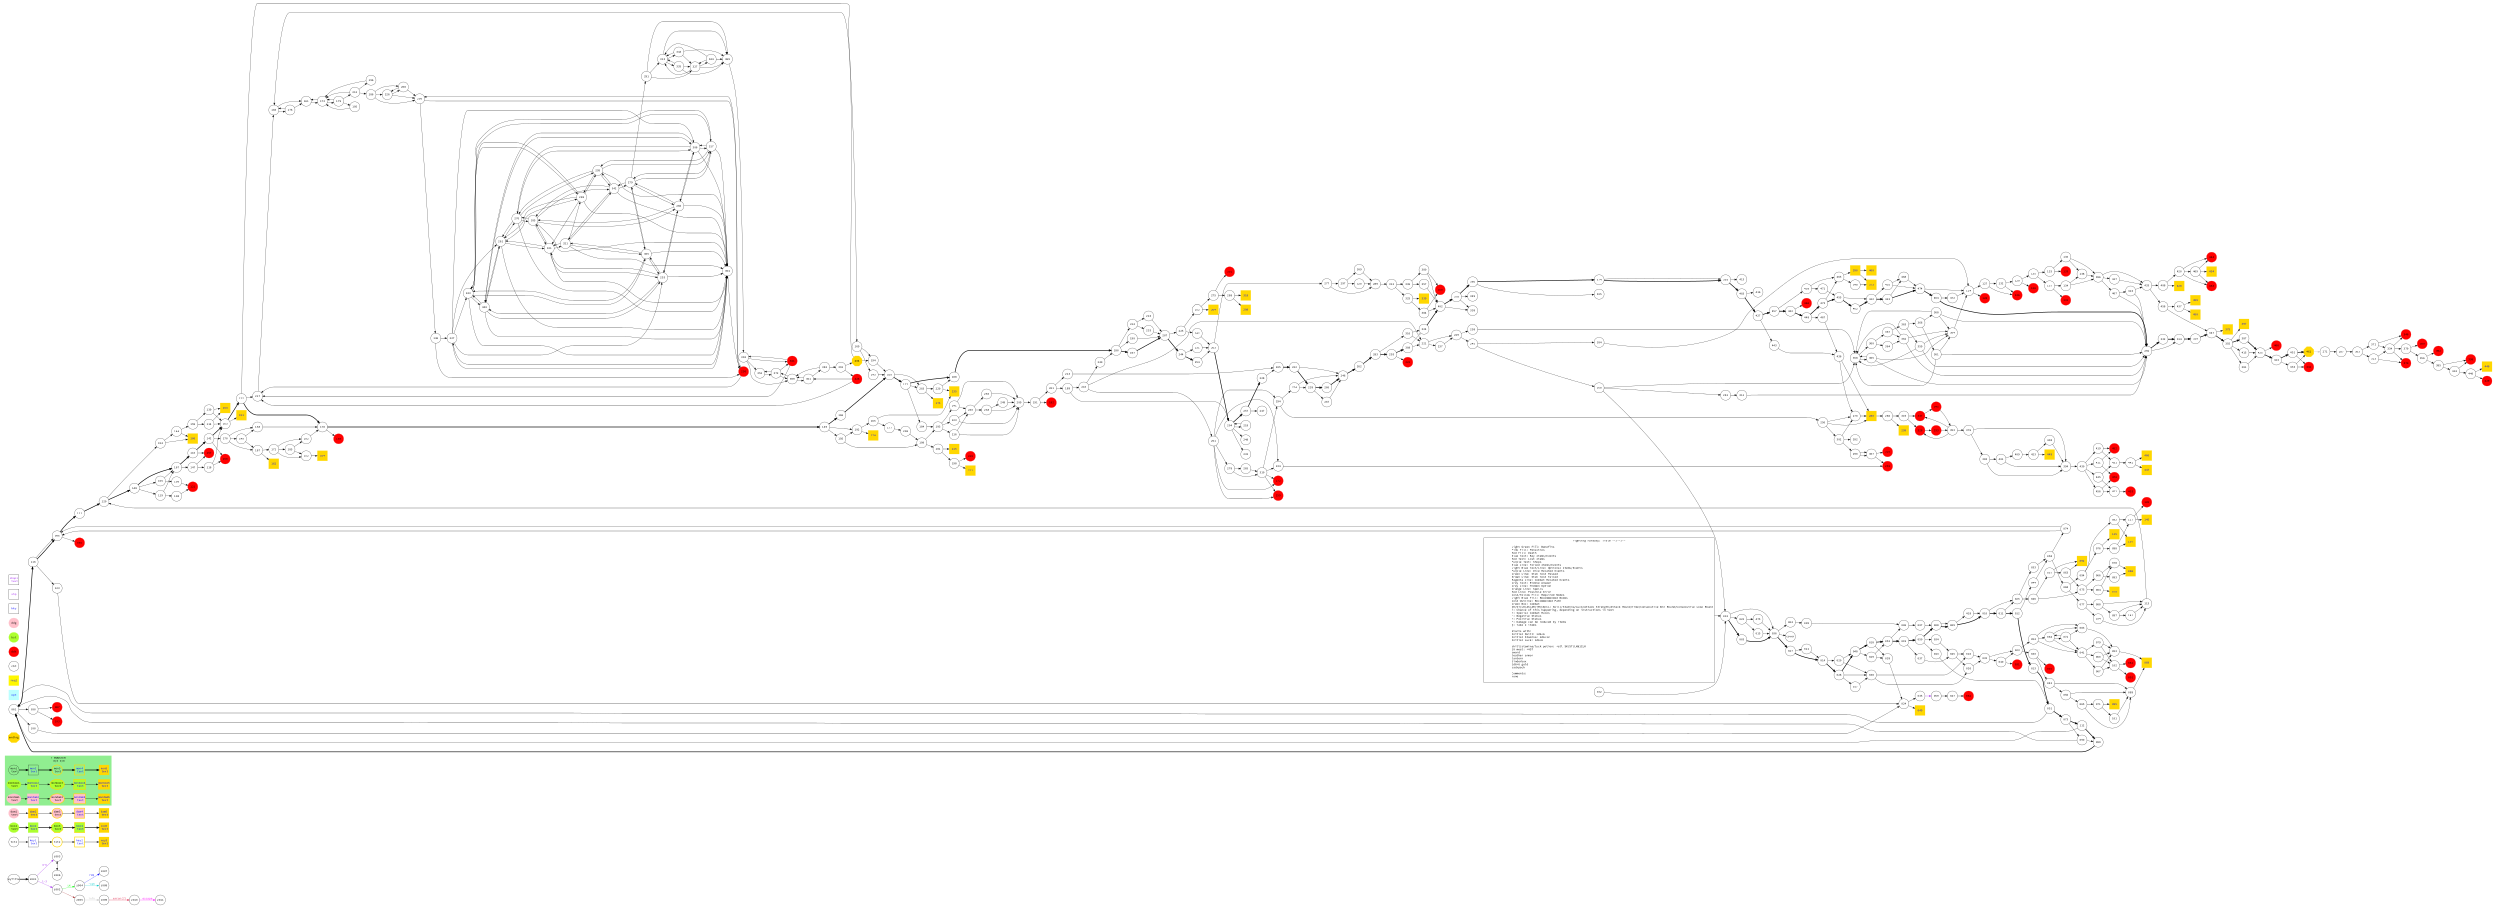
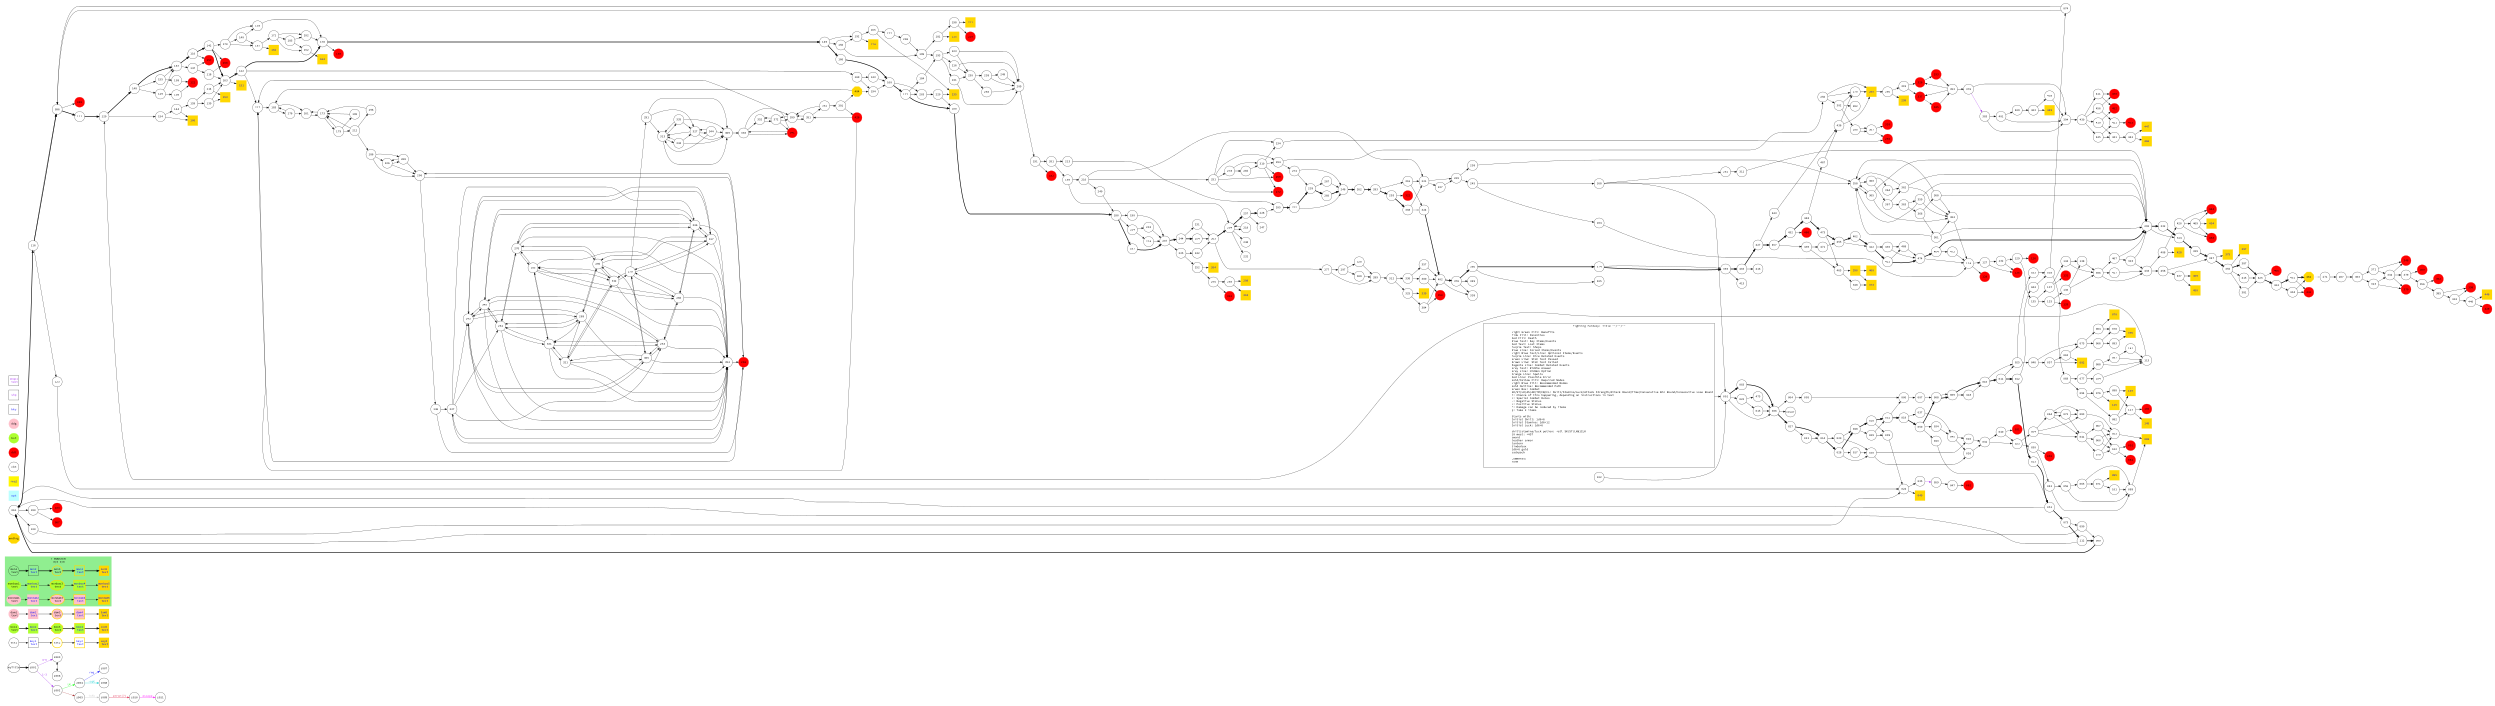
(938, 403) -> none
(1976, 444) -> (1976, 102)
(33, 813) -> (33, 614)
